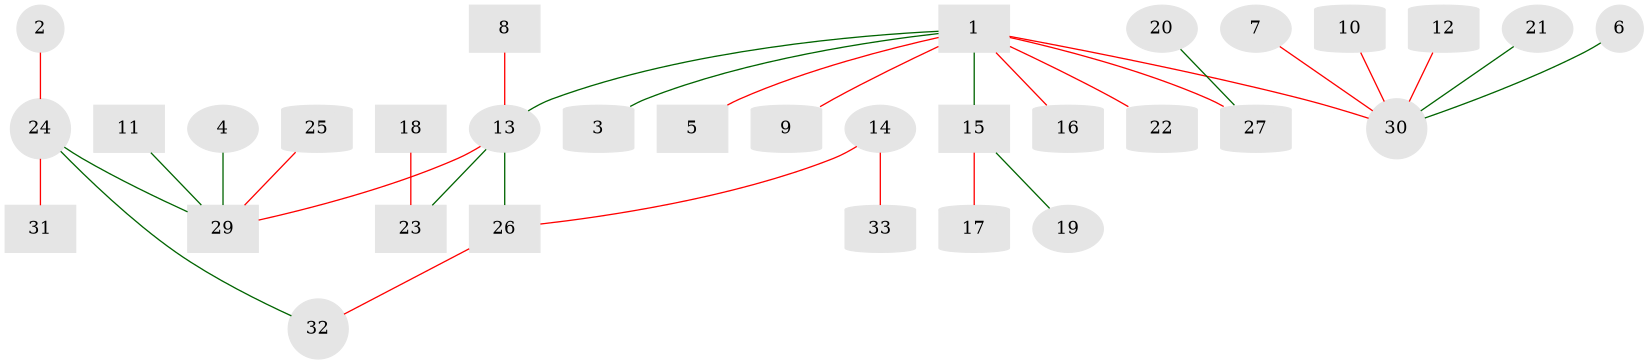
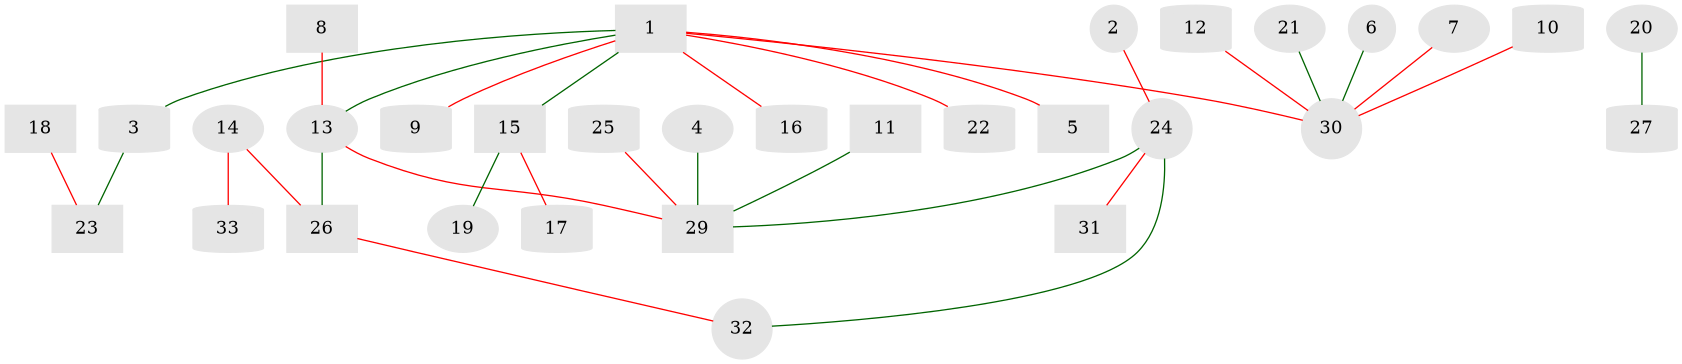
(1119, 66) -> none
(459, 177) -> (111, 179)
